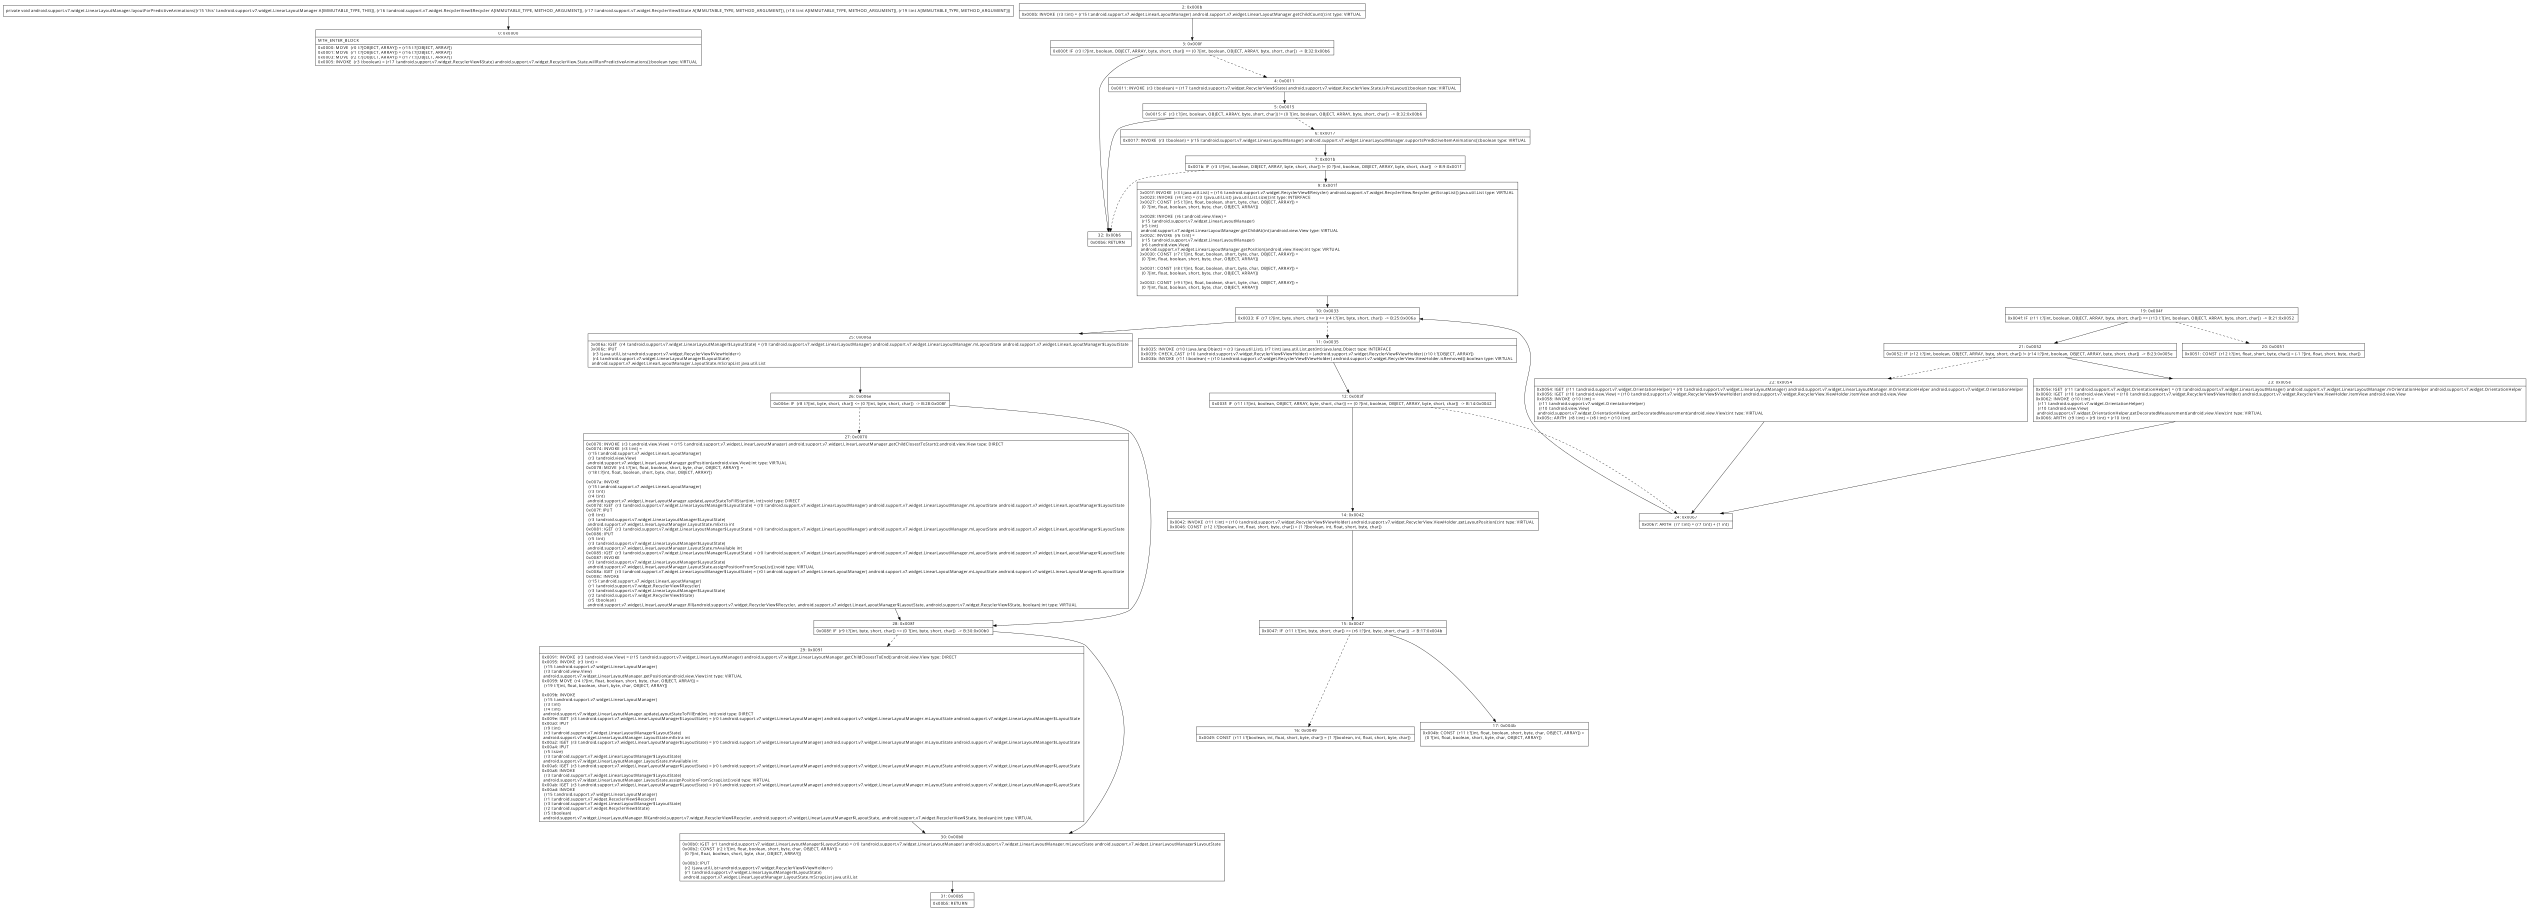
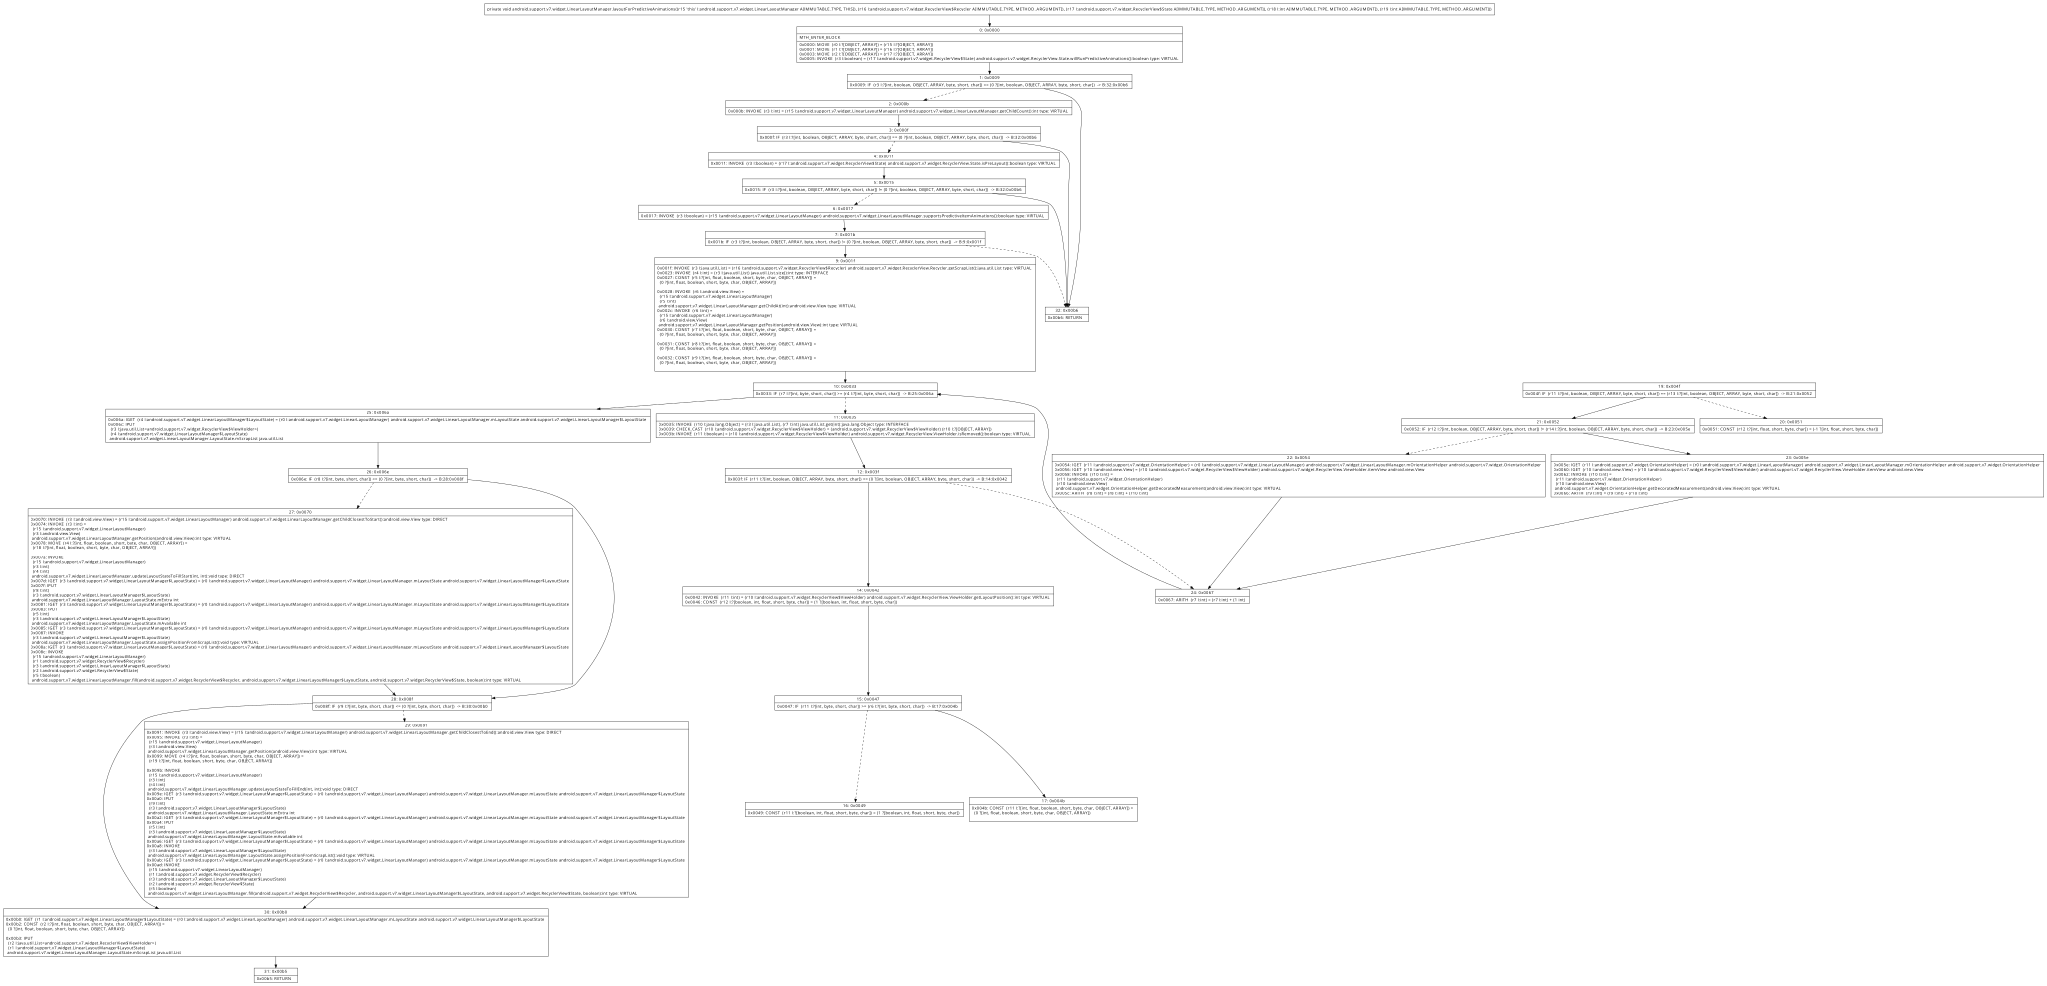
none -> (990, 81)
(601, 534) -> (45, 609)
(553, 752) -> (156, 827)
